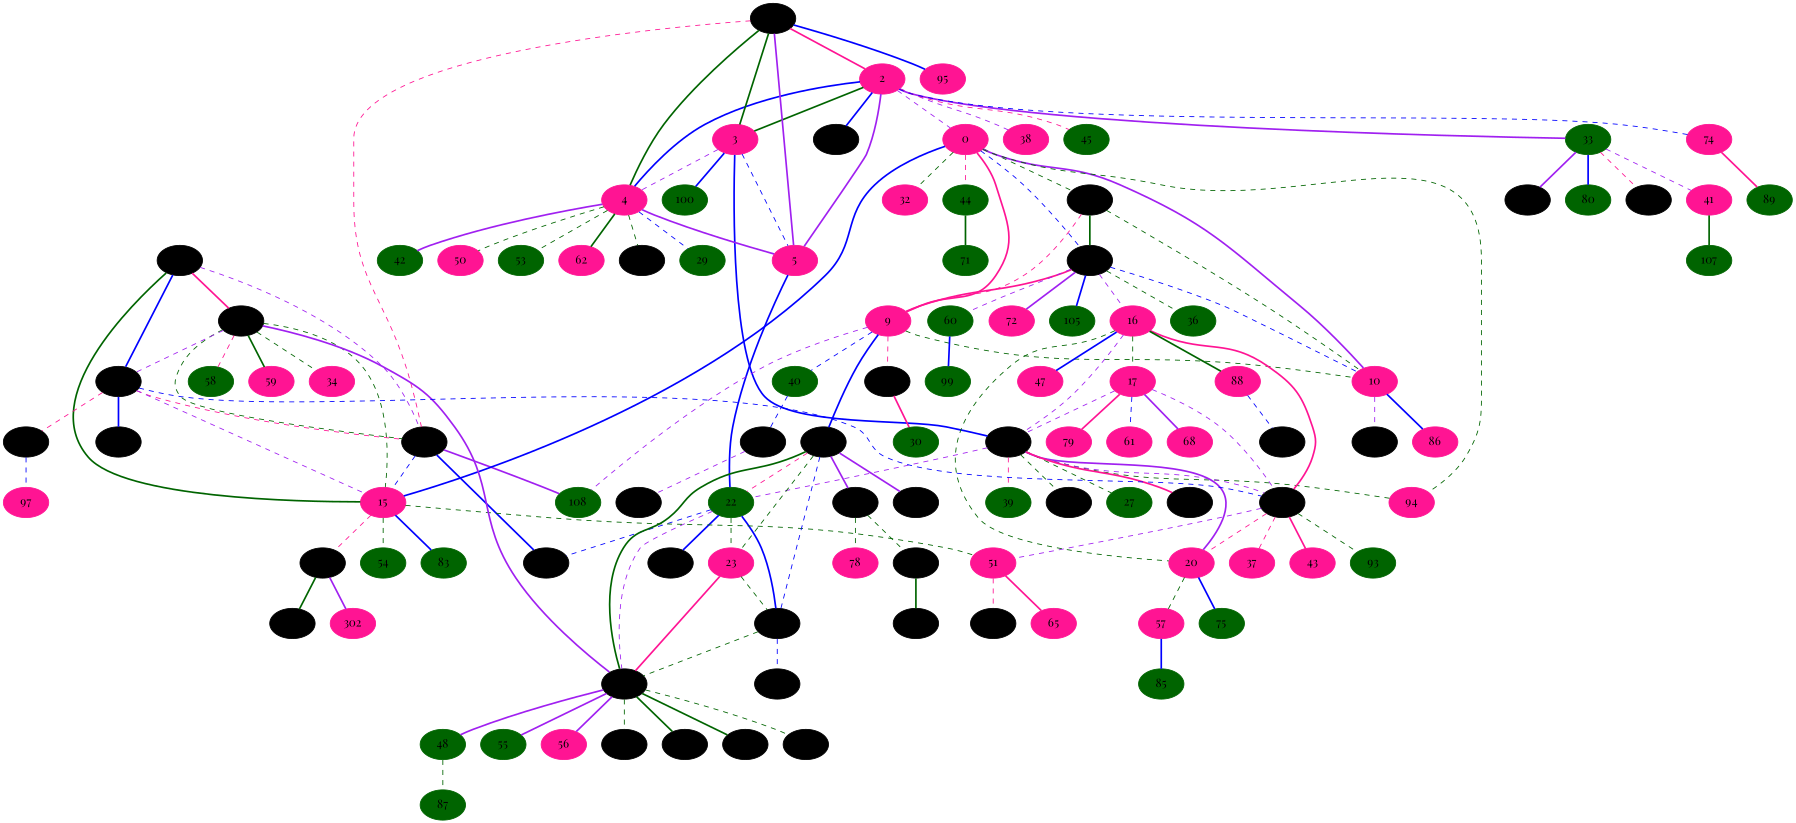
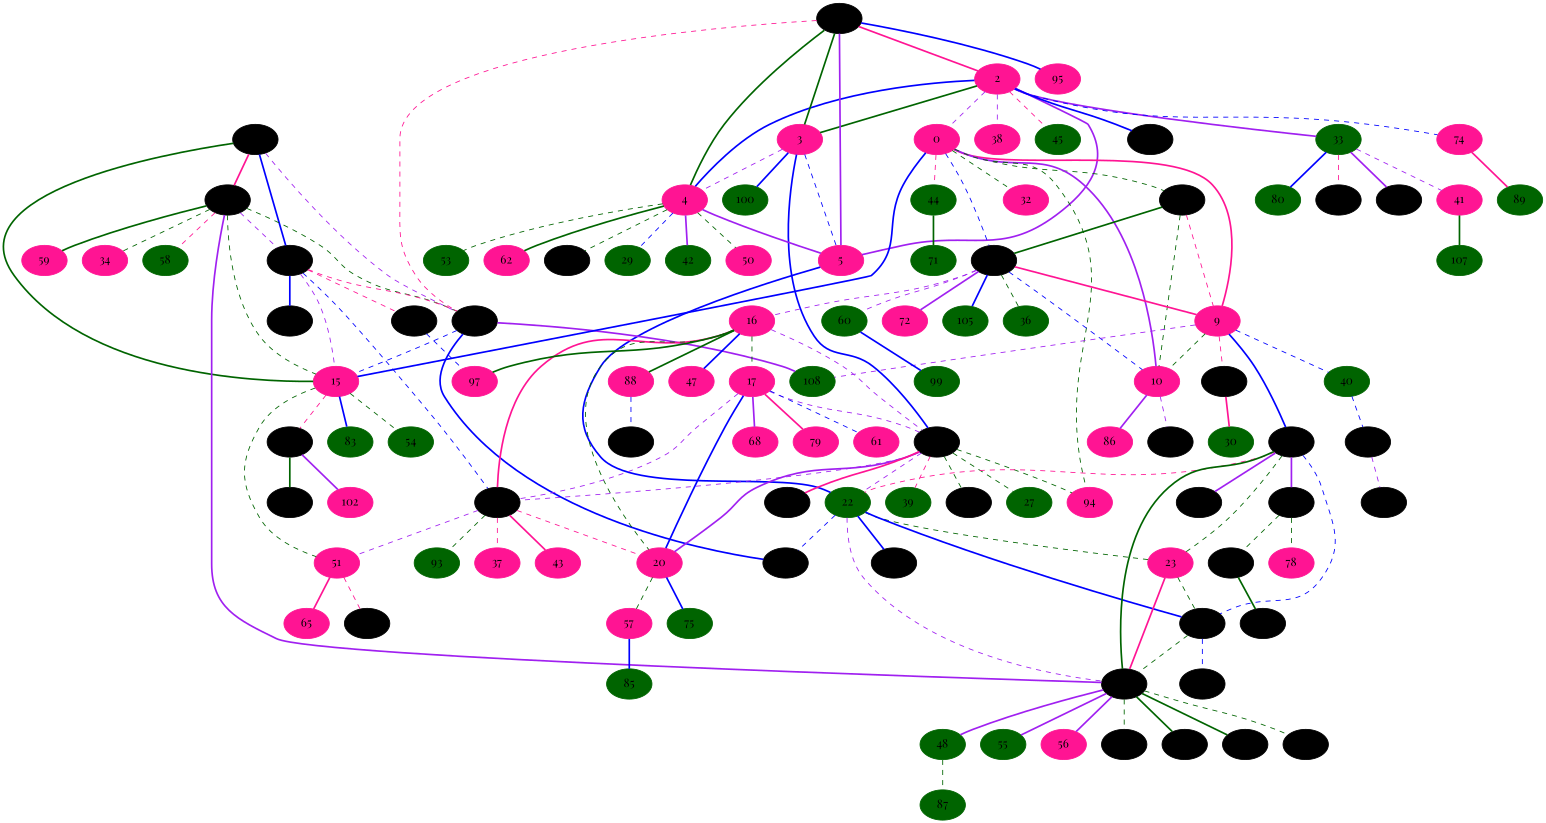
none -> (607, 352)
(1405, 412) -> (1133, 412)
none -> (702, 471)
(353, 623) -> (350, 502)
